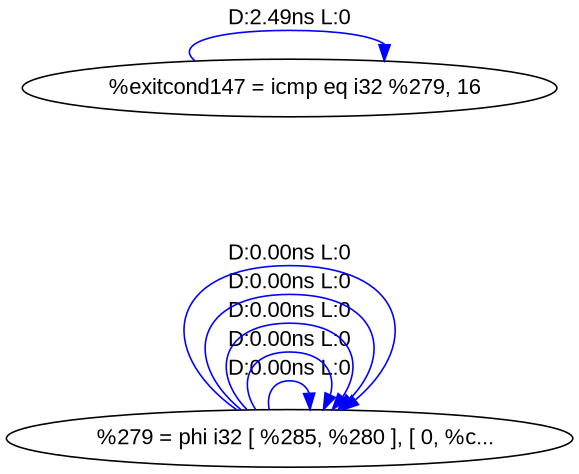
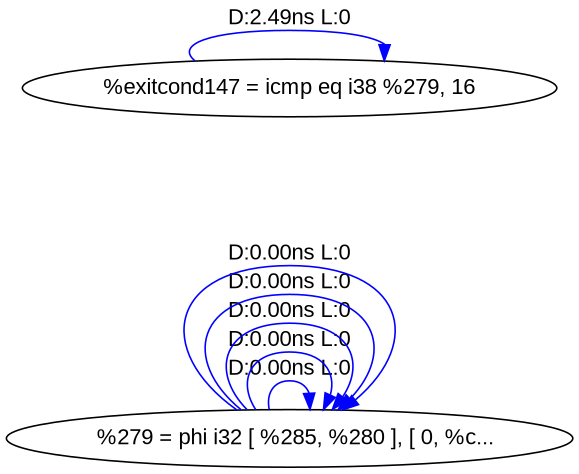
(290, 88) -> (290, 88)
